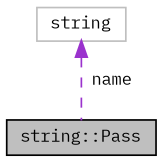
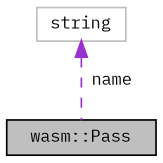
(81, 138) -> (81, 138)
